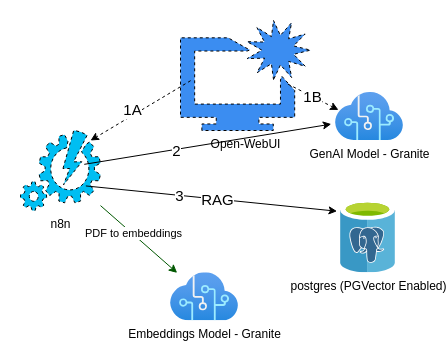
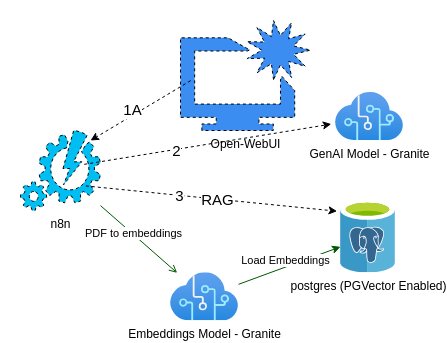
(309, 95) -> none
(204, 145) -> (204, 145)
(144, 192) -> (144, 192)
(171, 267) -> (172, 269)
none -> (287, 267)
